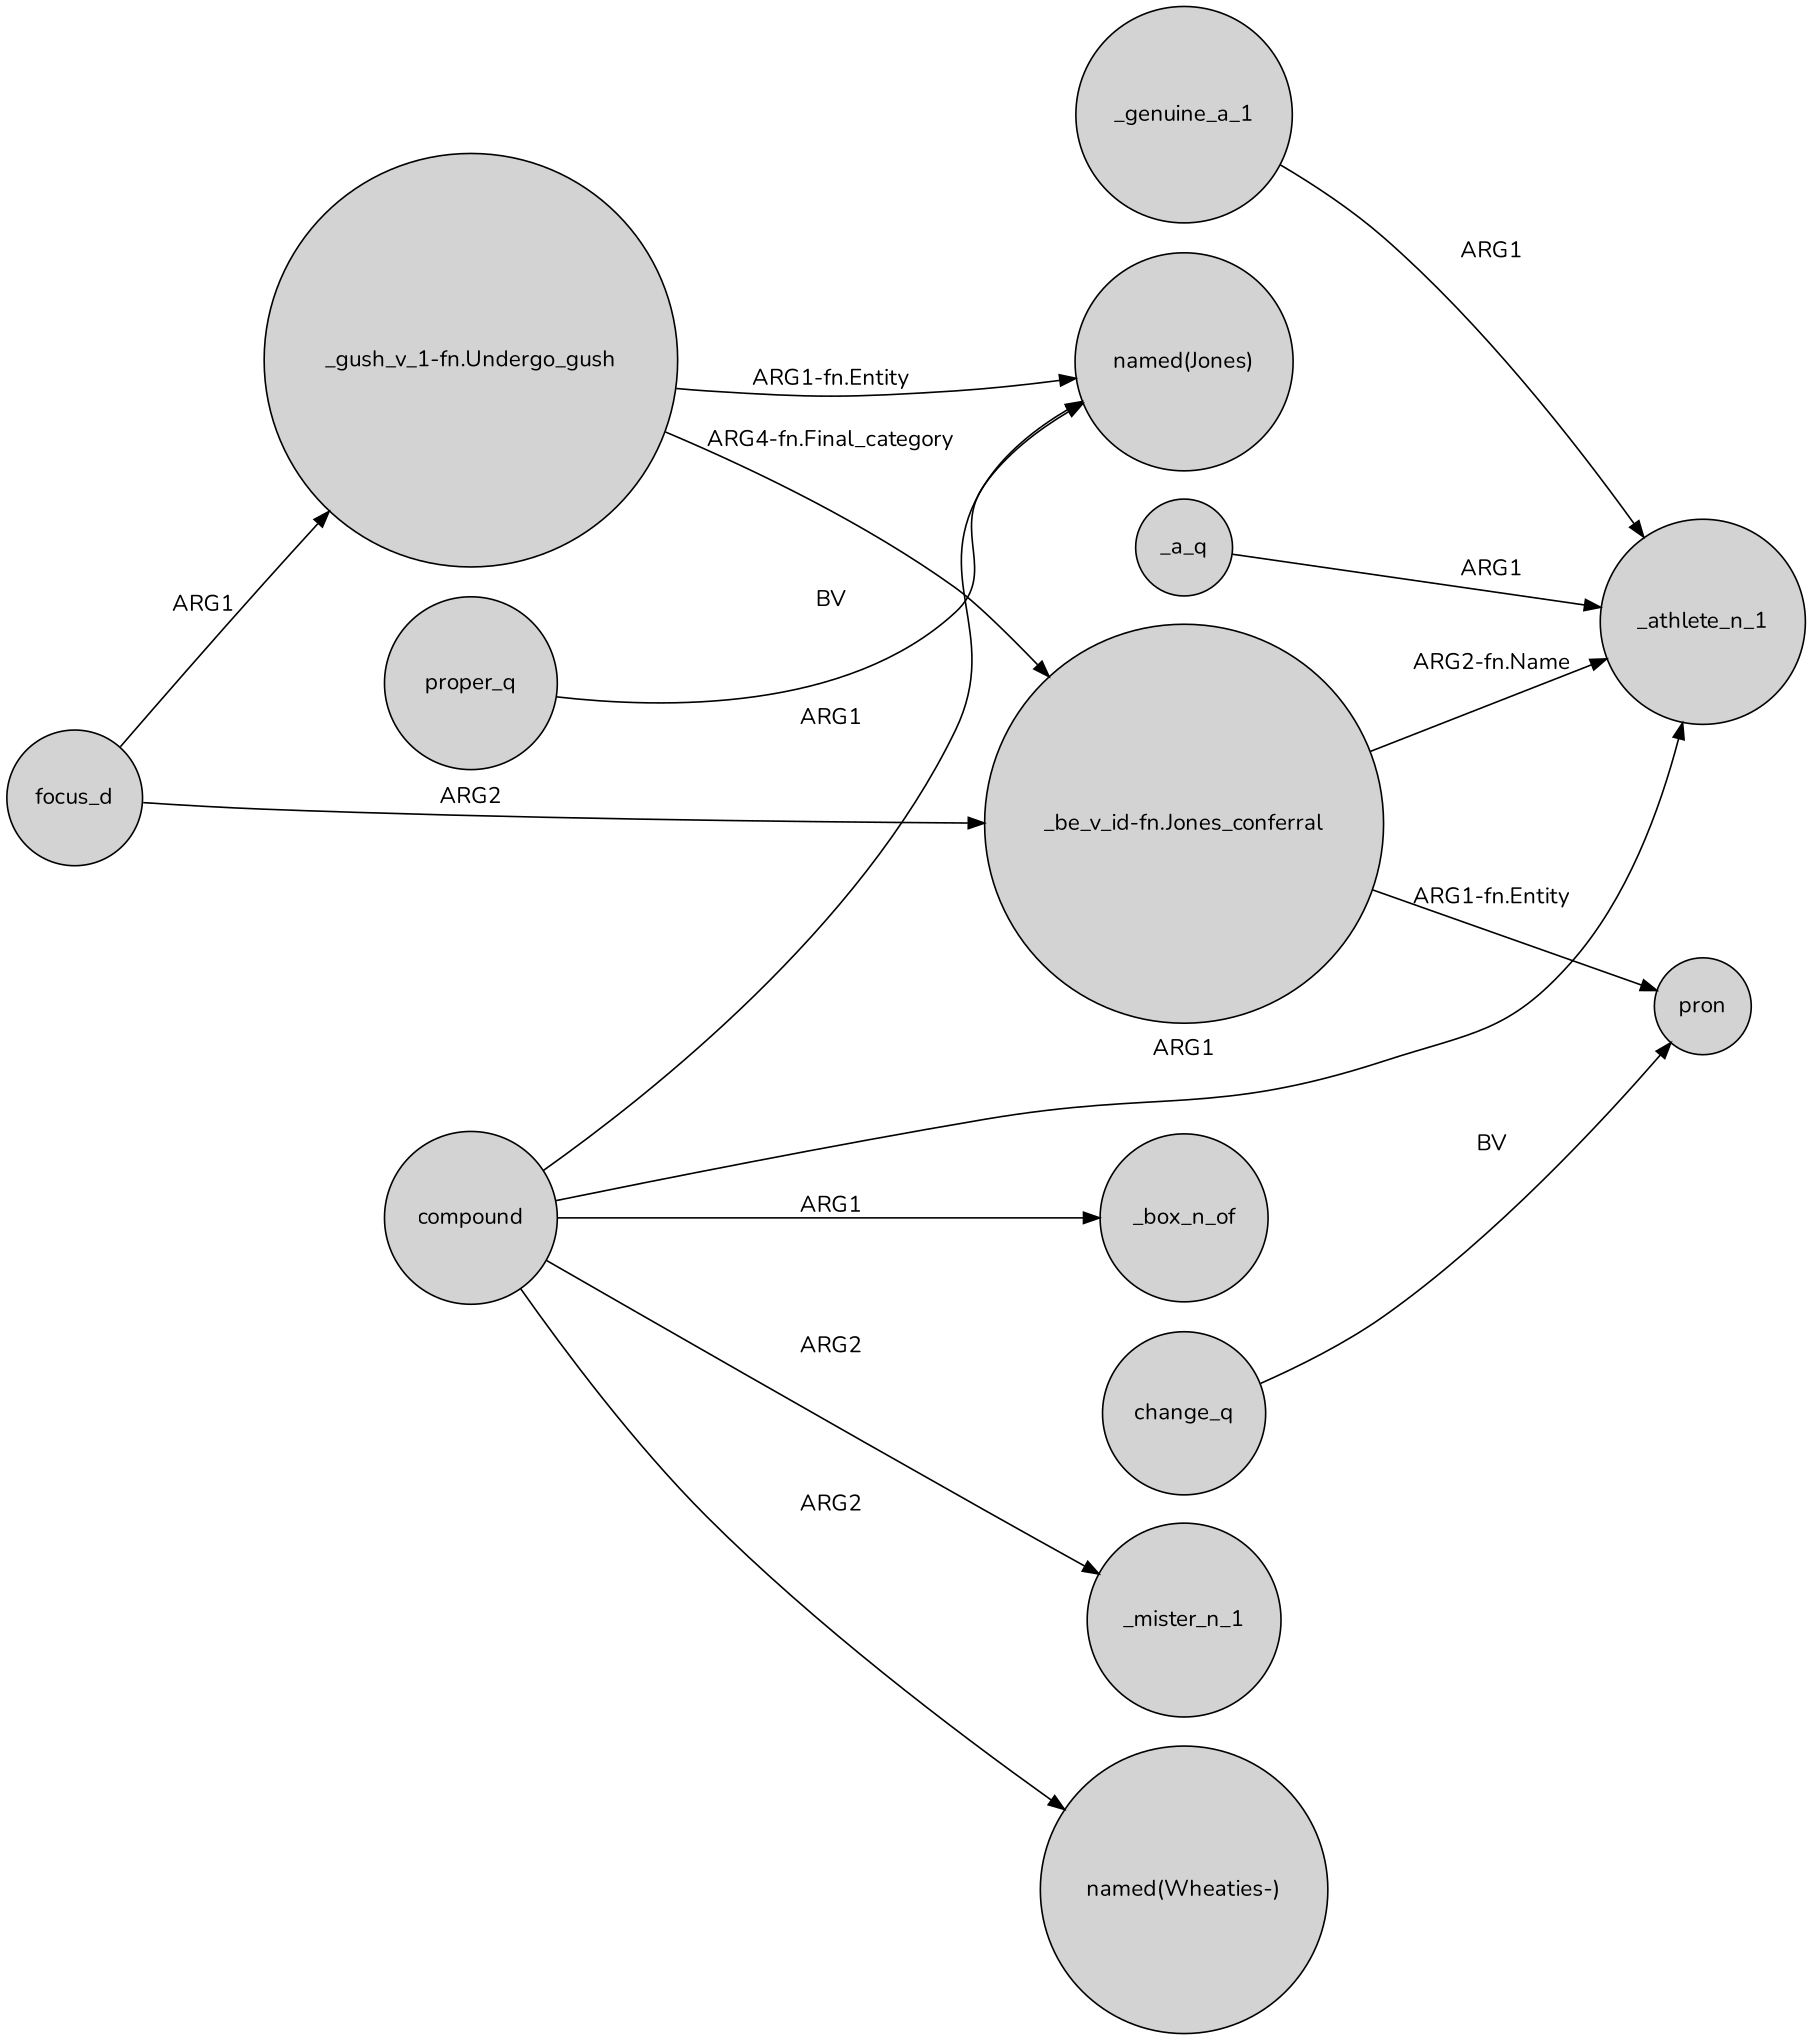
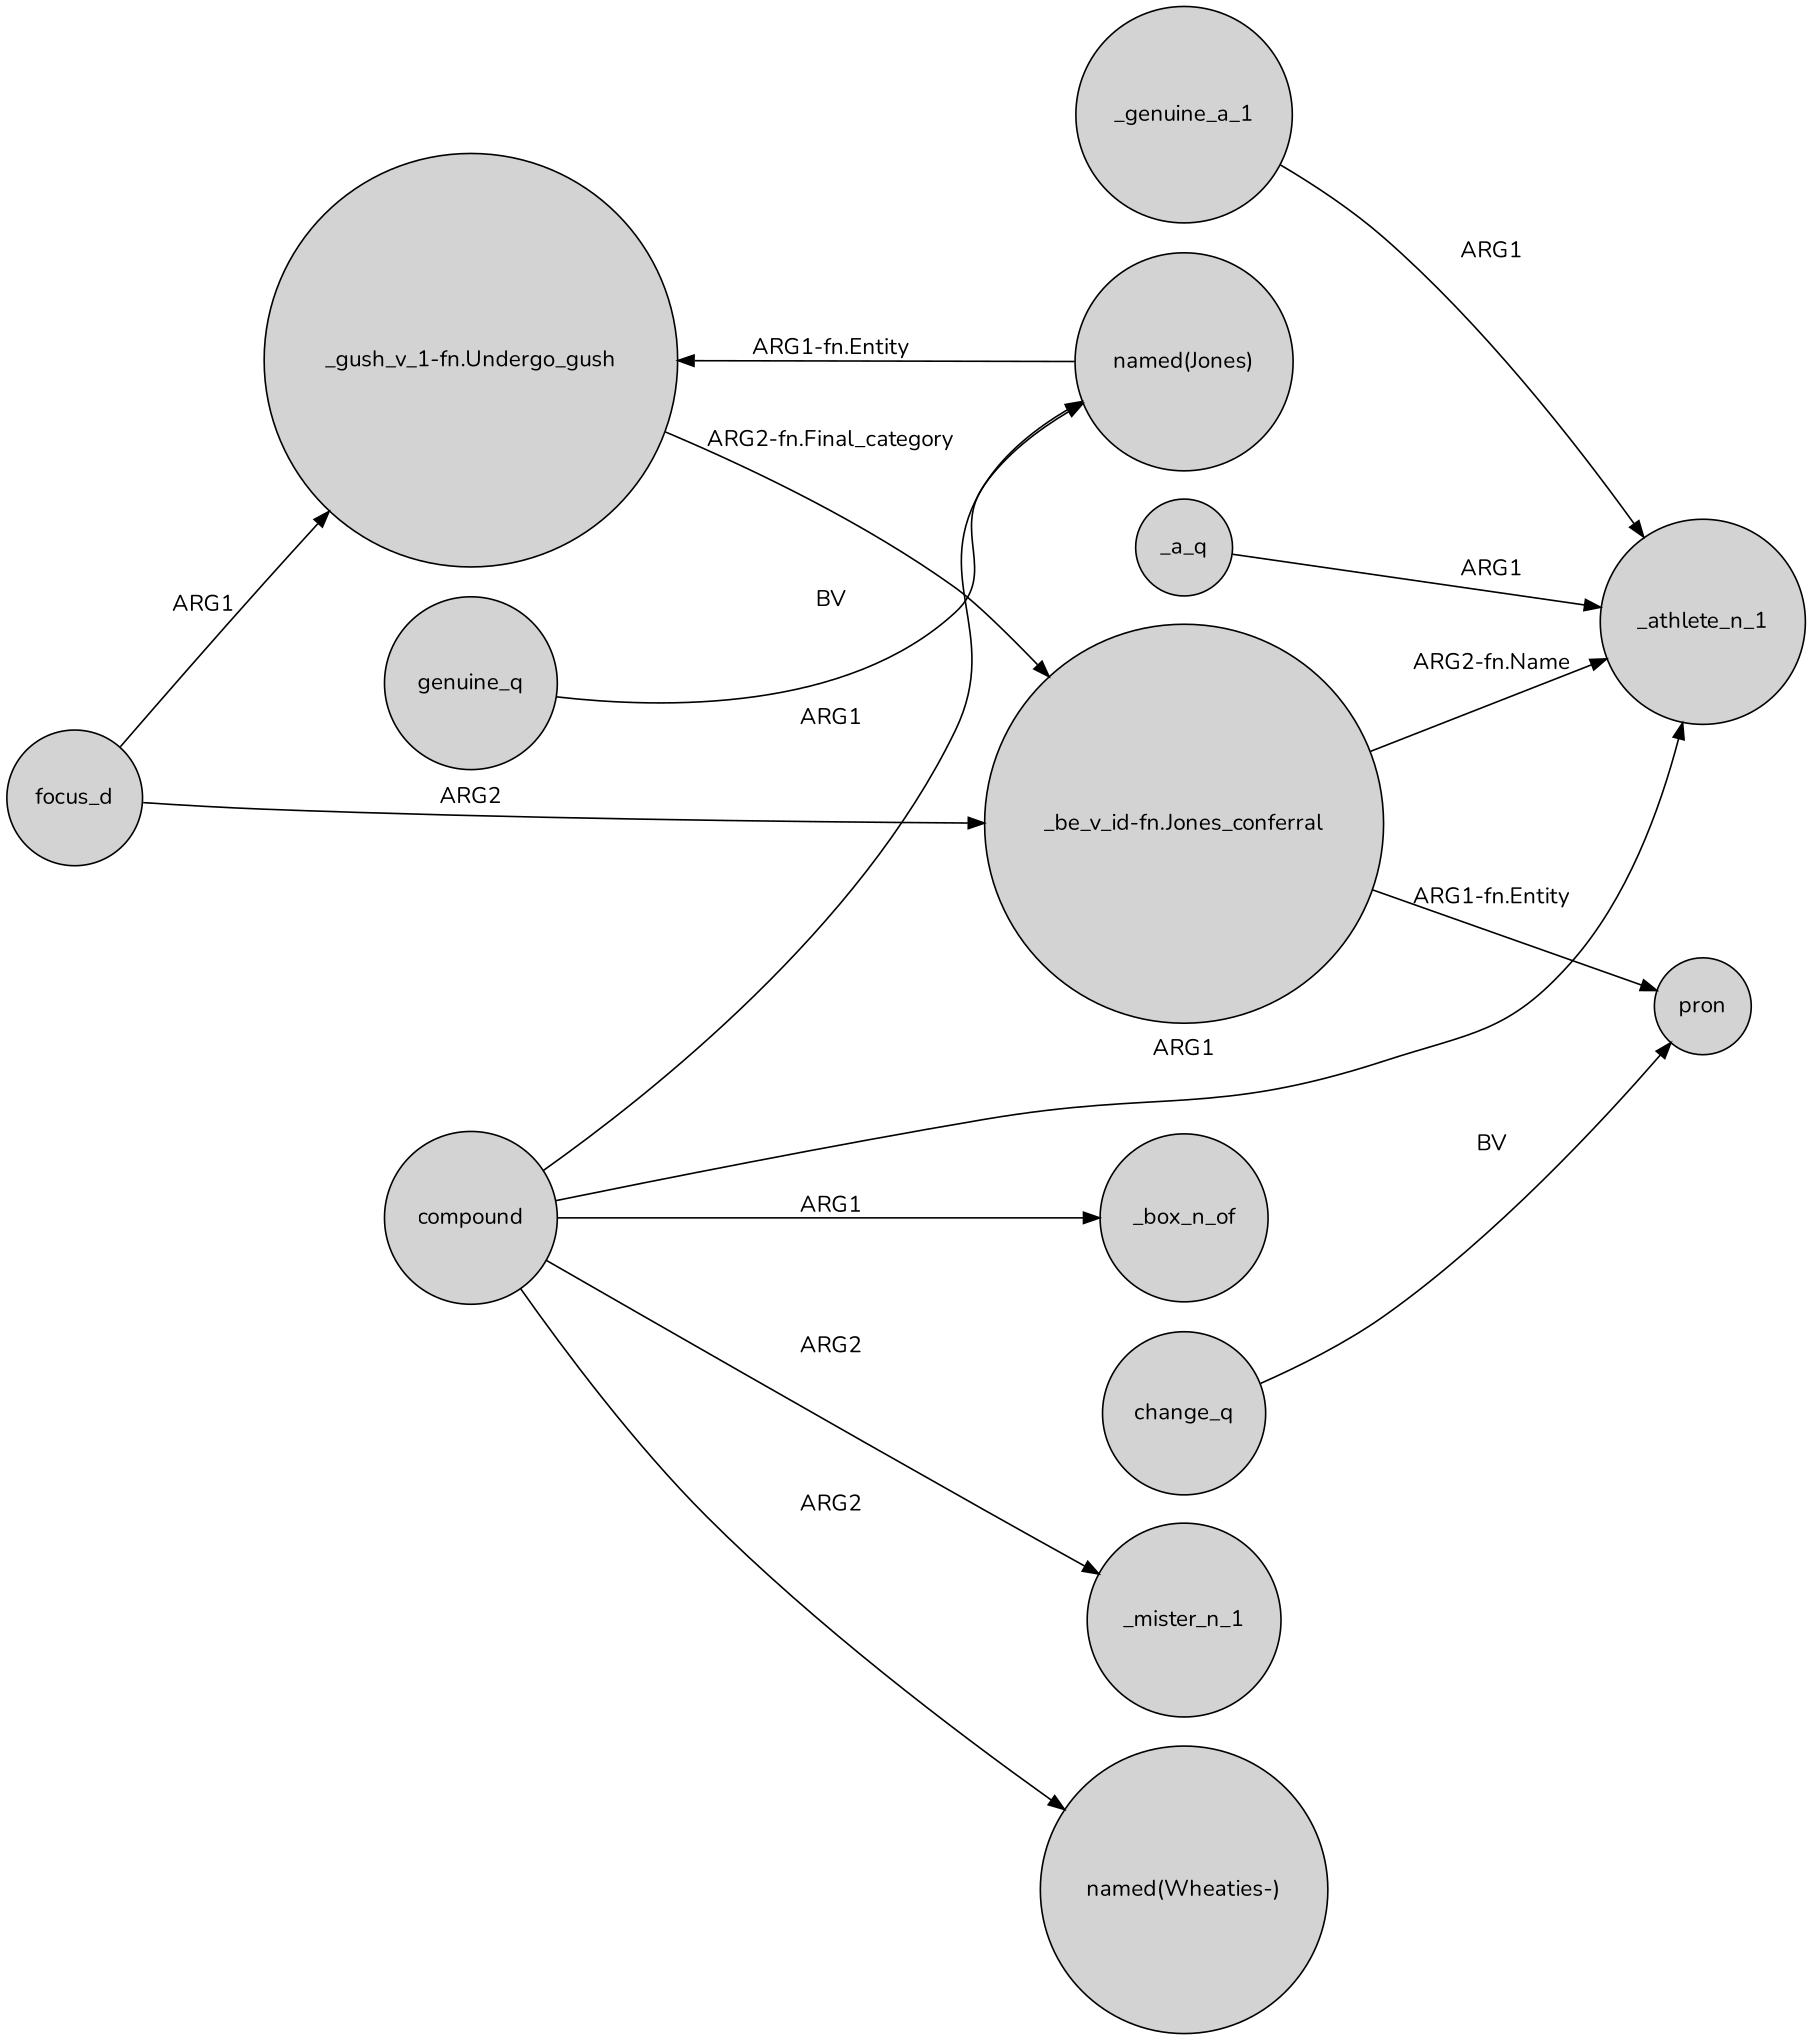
(868, 395) -> (885, 361)
(831, 440) -> (831, 440)
(471, 683) -> (471, 683)
